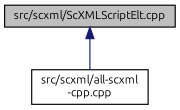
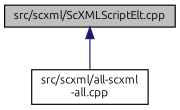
(90, 87) -> (90, 87)
